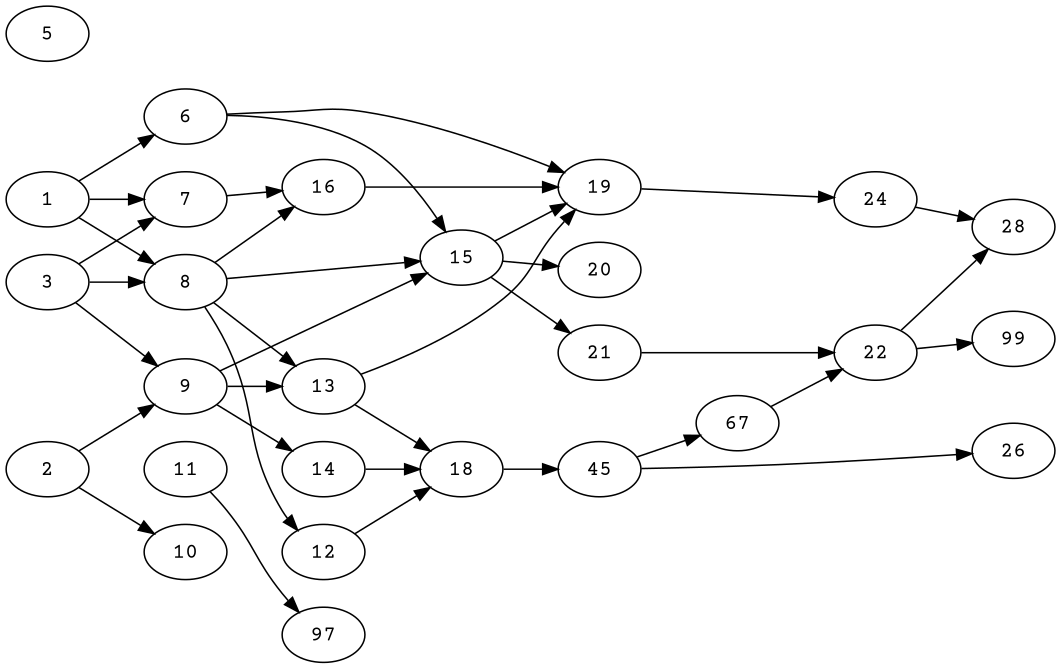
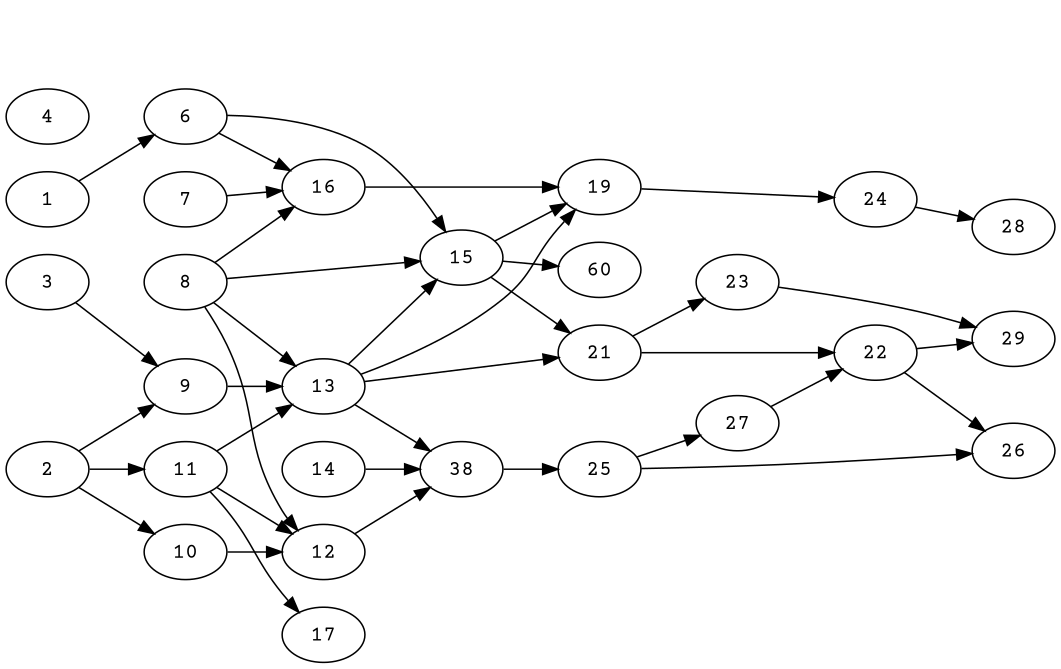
(48, 34) -> none
none -> (48, 117)
(392, 117) -> (248, 148)
(109, 199) -> none
(107, 235) -> none
(107, 247) -> none
(600, 270) -> (600, 270)
(109, 282) -> none
none -> (738, 282)
(939, 295) -> (938, 397)
(317, 325) -> (387, 327)
(1014, 339) -> (1014, 339)
none -> (454, 370)
(240, 419) -> none
(738, 423) -> (738, 423)
none -> (243, 435)
none -> (109, 469)
(462, 469) -> (462, 469)
(600, 469) -> (600, 469)
none -> (248, 507)
none -> (243, 552)
(324, 635) -> (324, 635)
